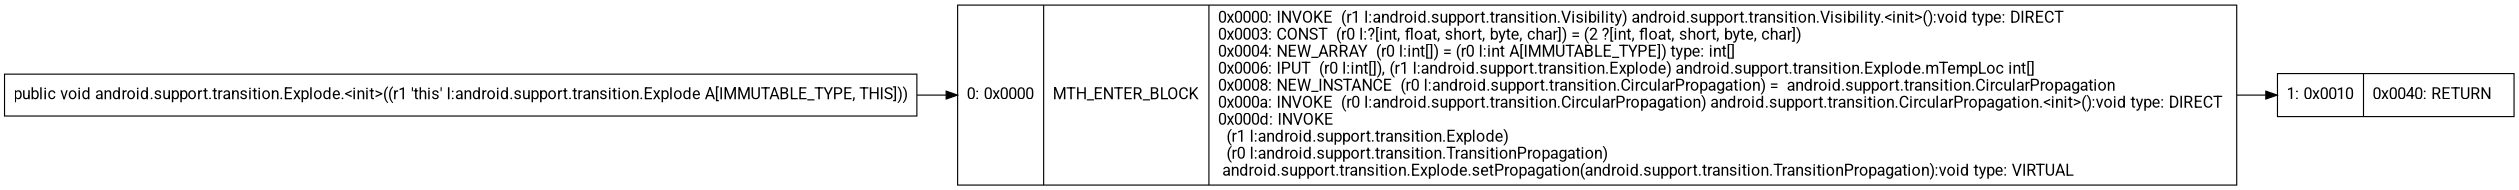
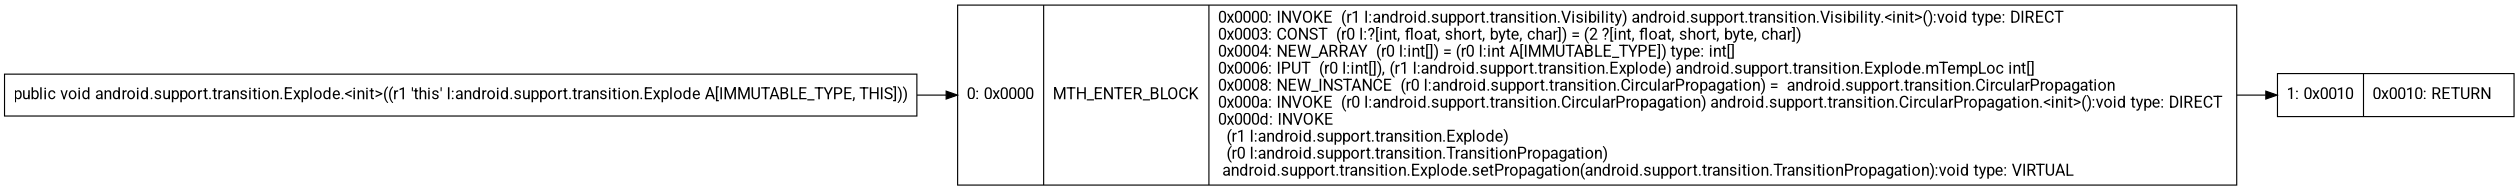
(2439, 95) -> (2439, 95)
